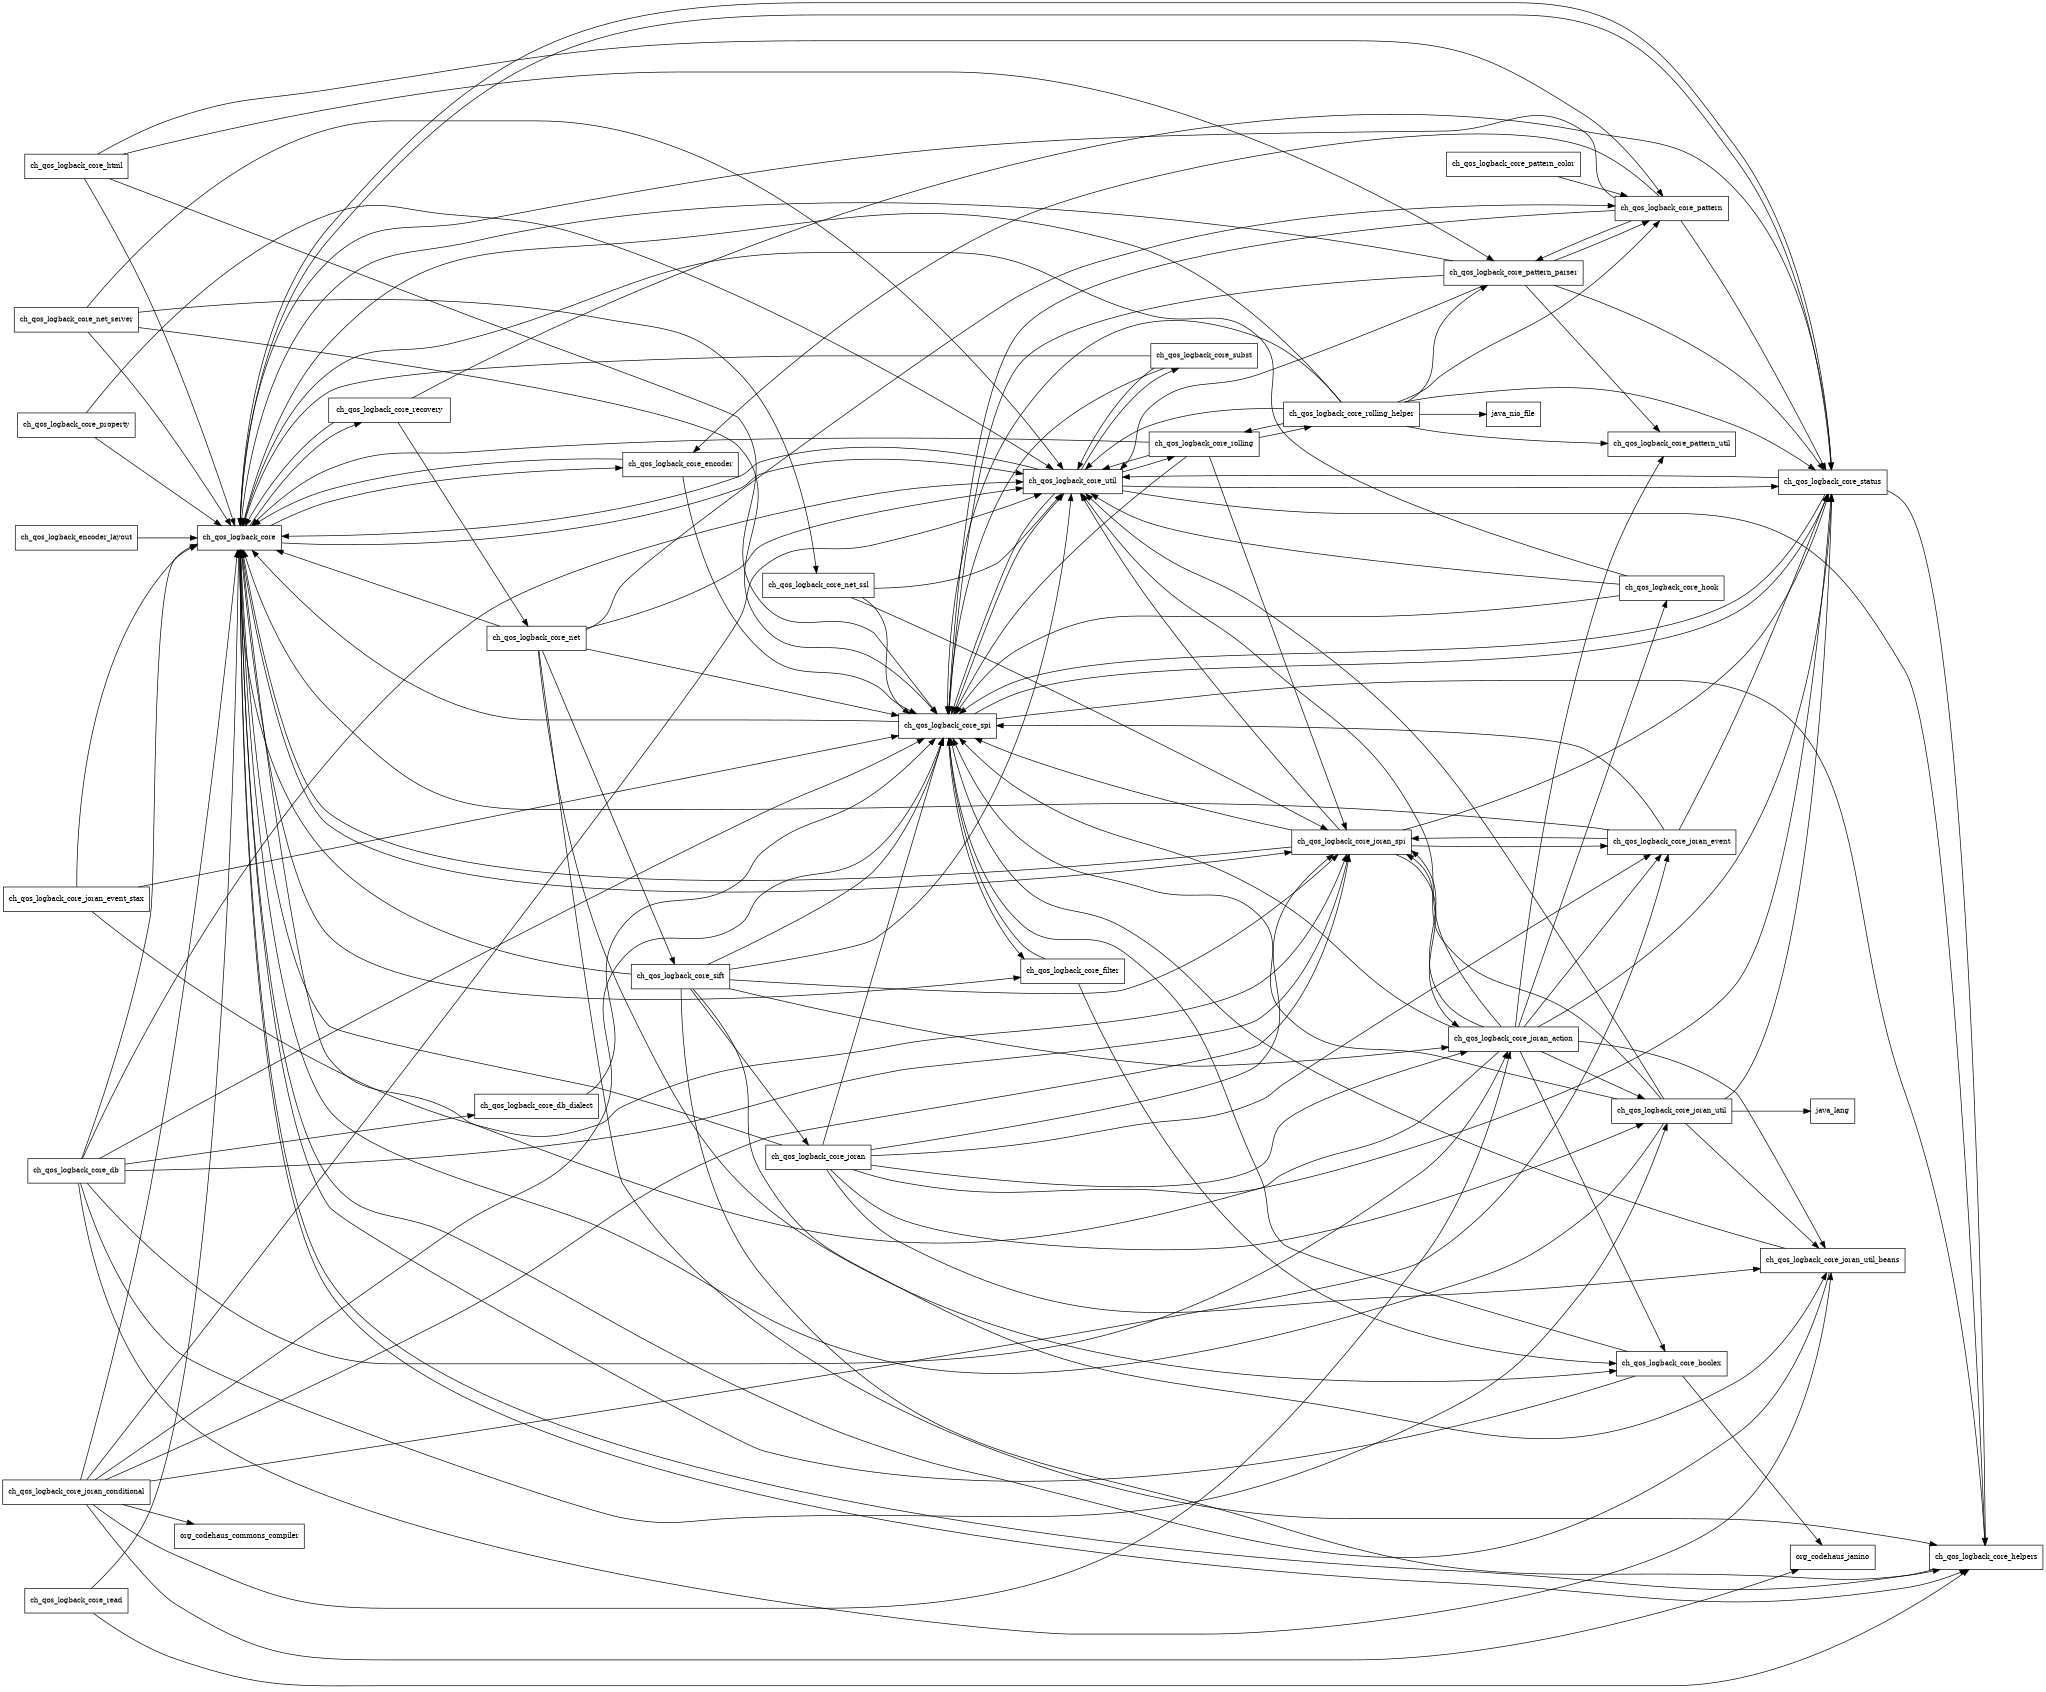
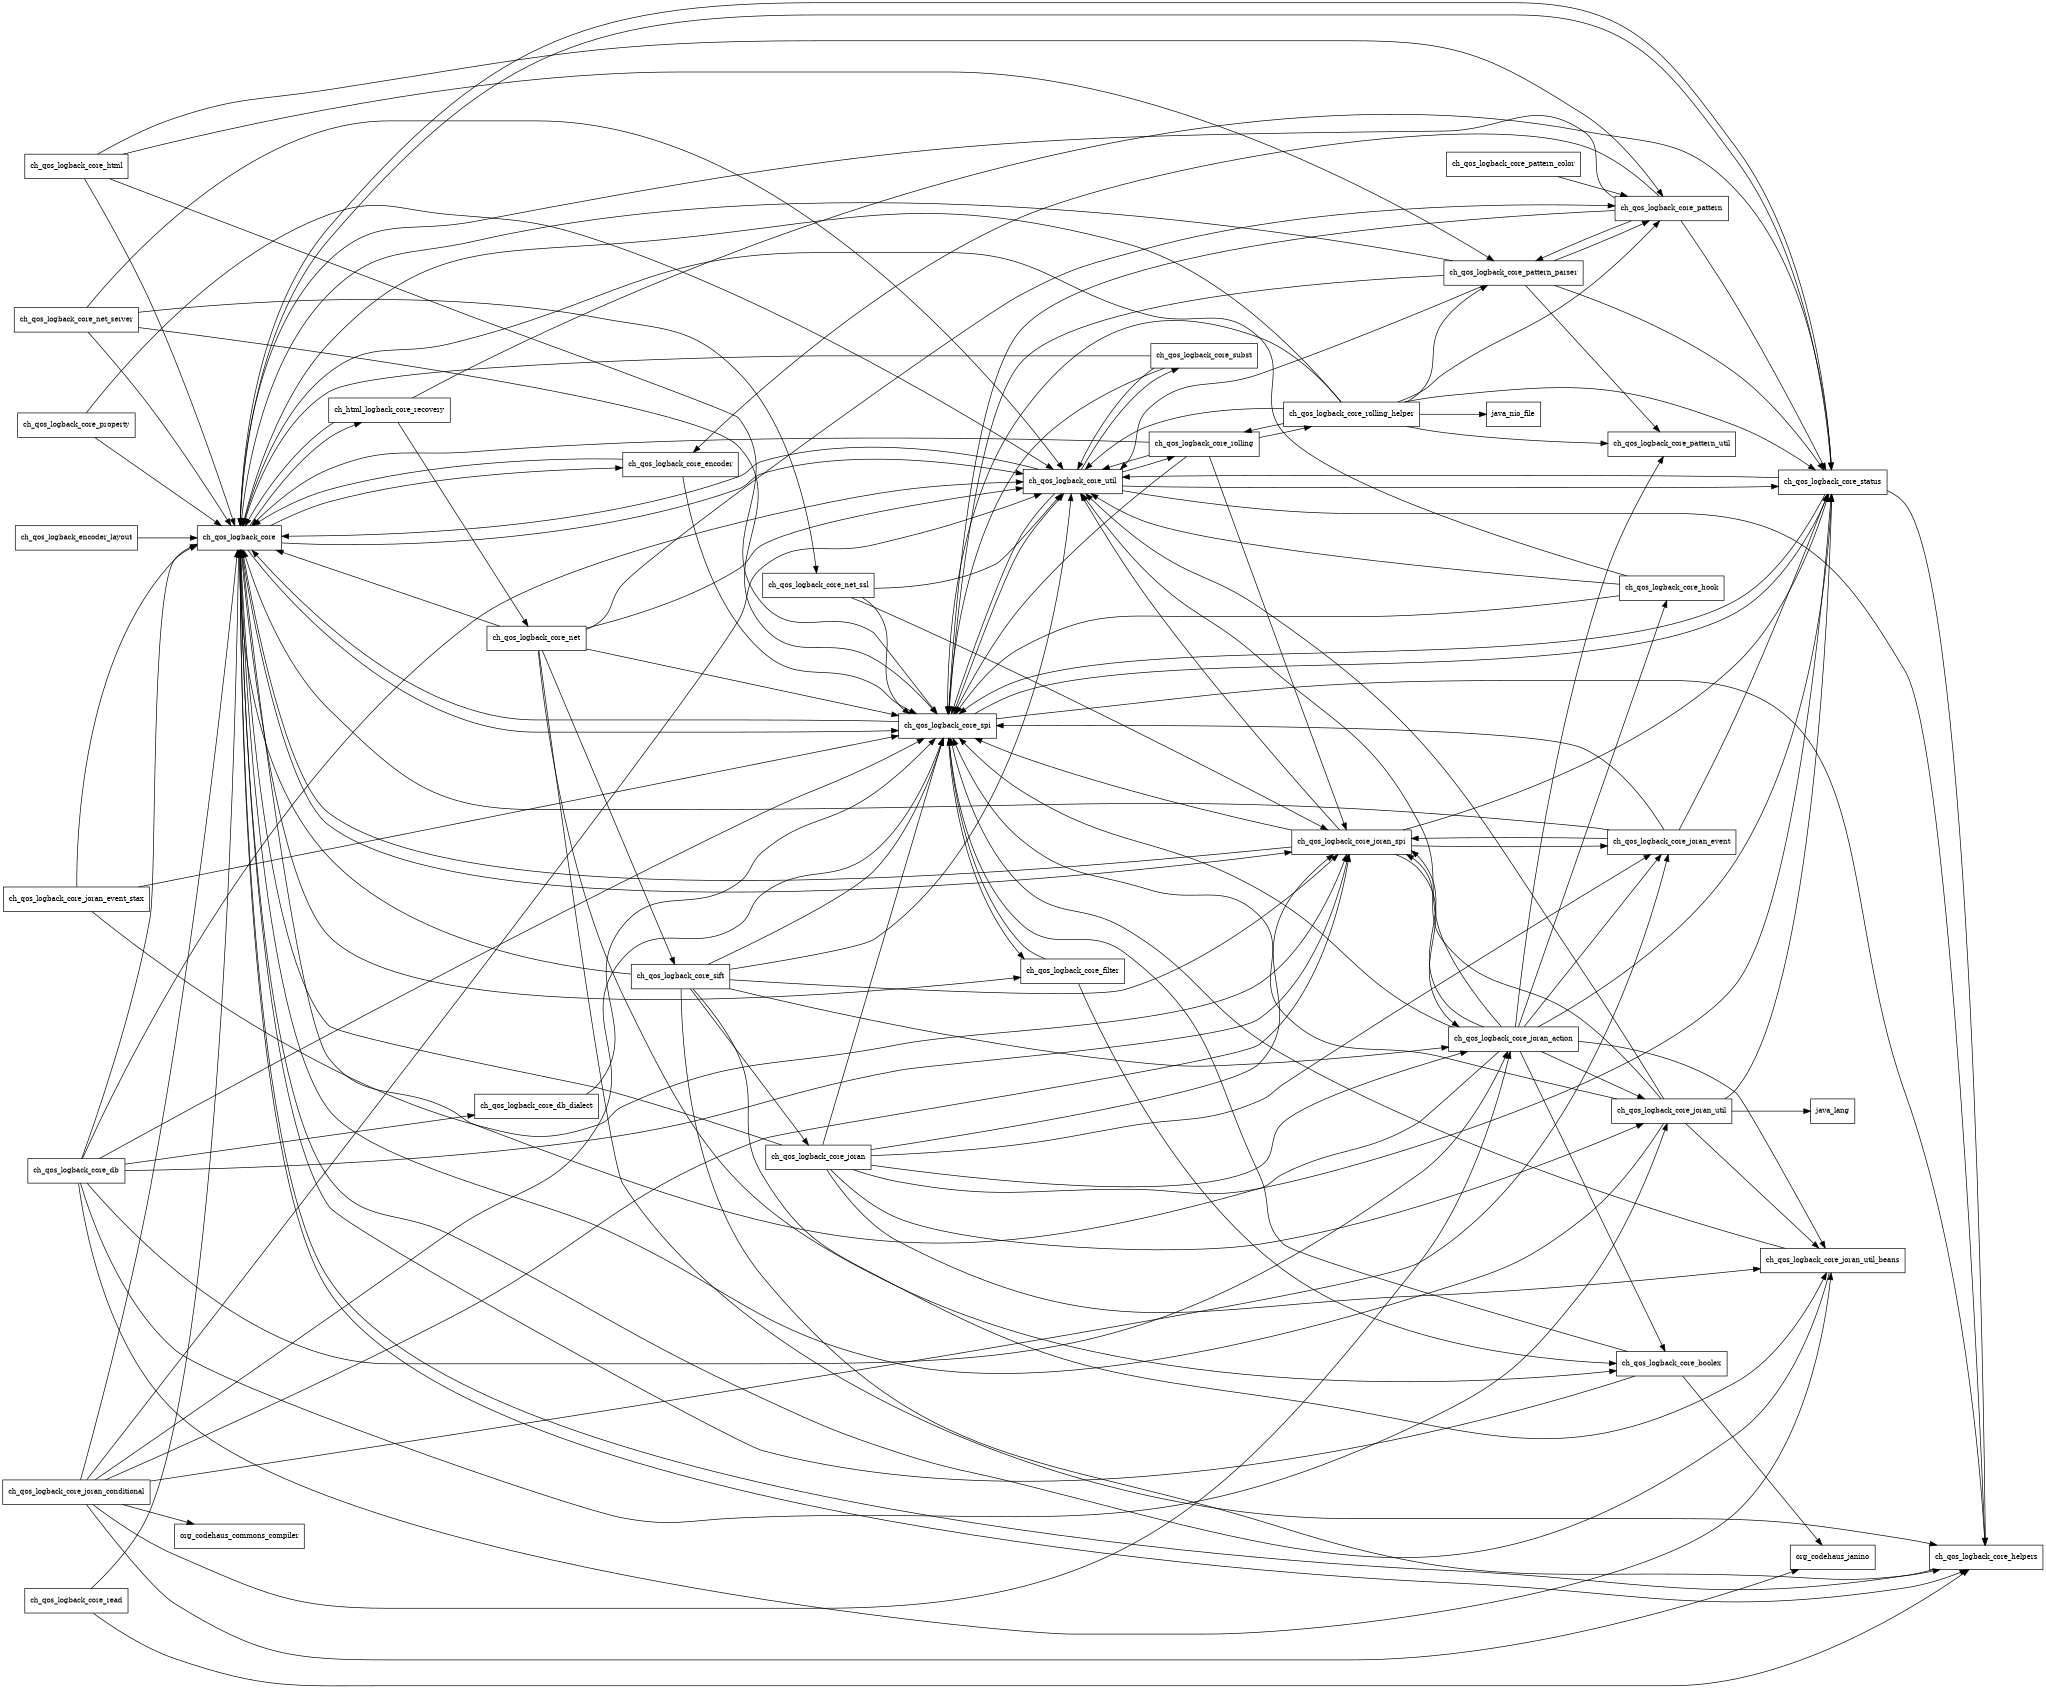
(390, 410) -> (390, 410)
none -> (538, 732)
